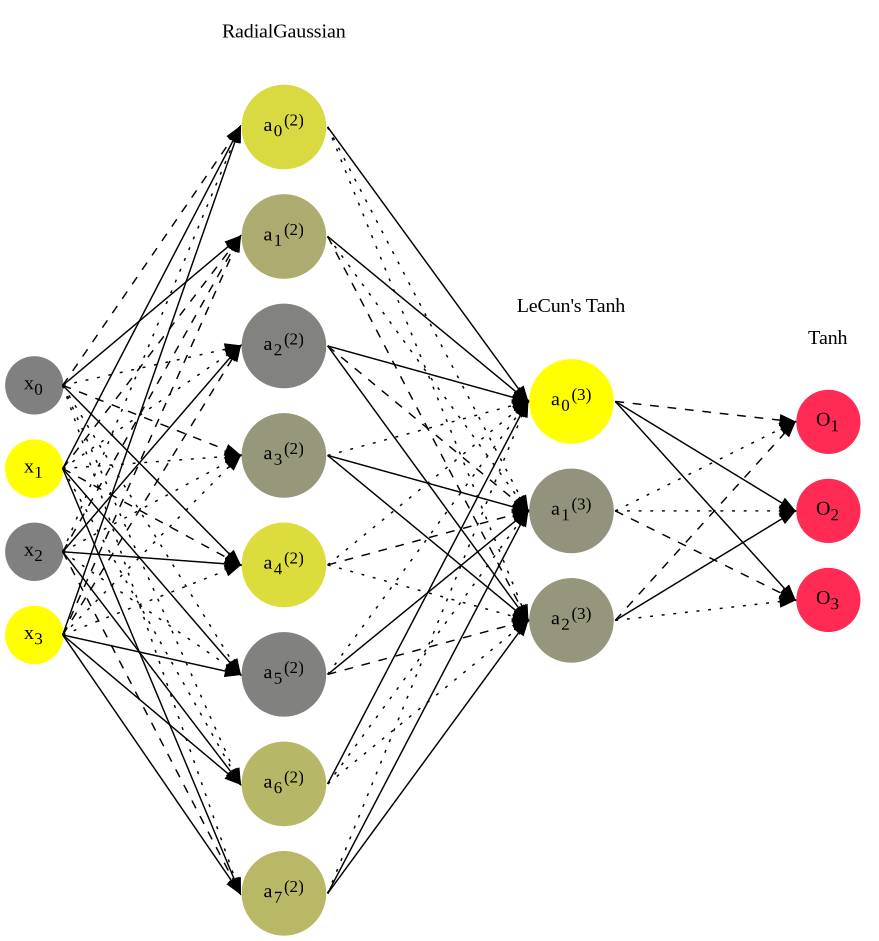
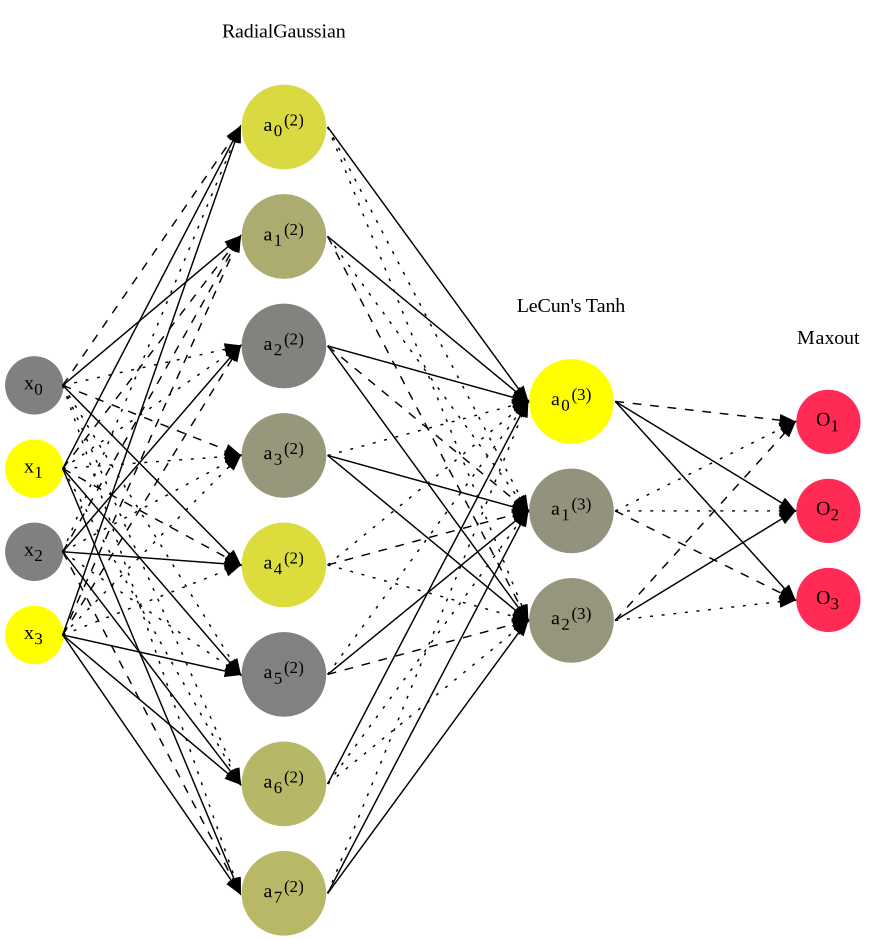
(828, 339) -> (828, 339)
